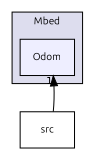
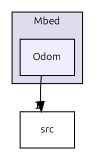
(54, 99) -> (41, 90)
